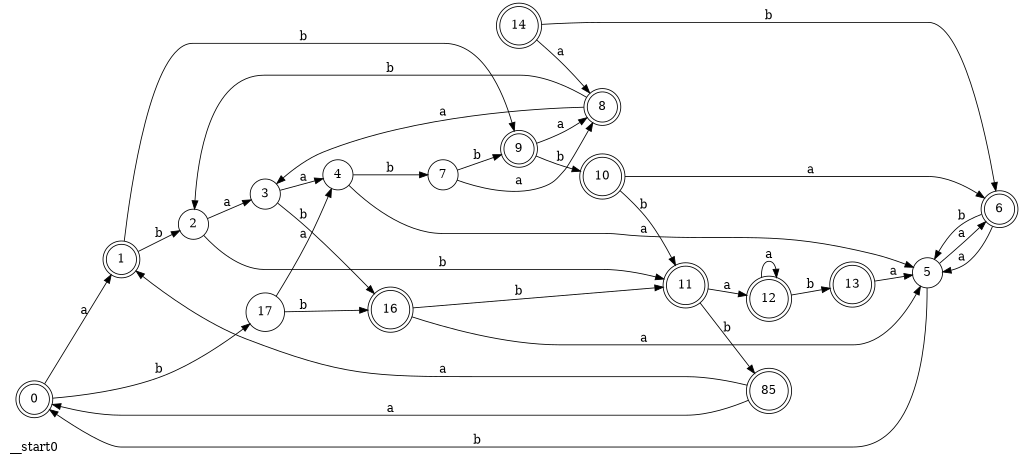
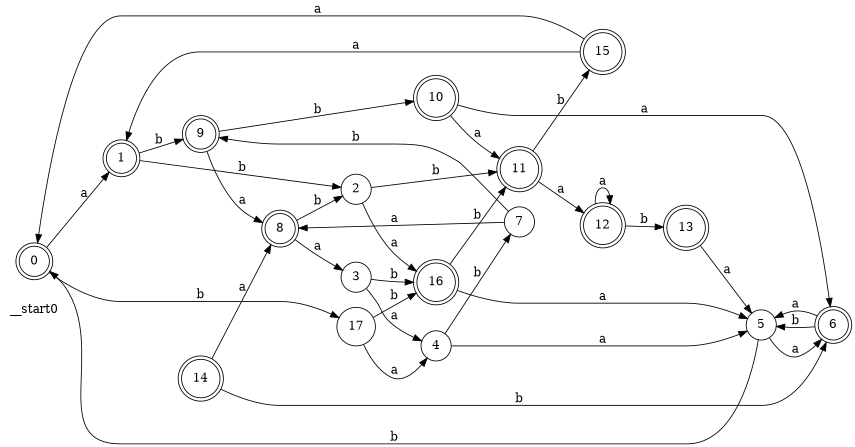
(644, 205) -> (478, 134)
(225, 211) -> (382, 238)
(769, 391) -> (603, 52)
